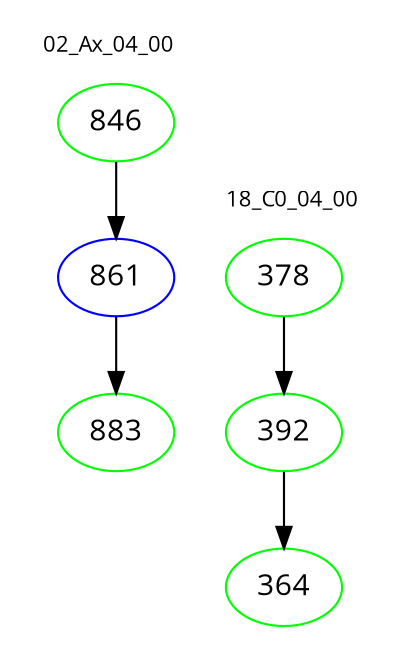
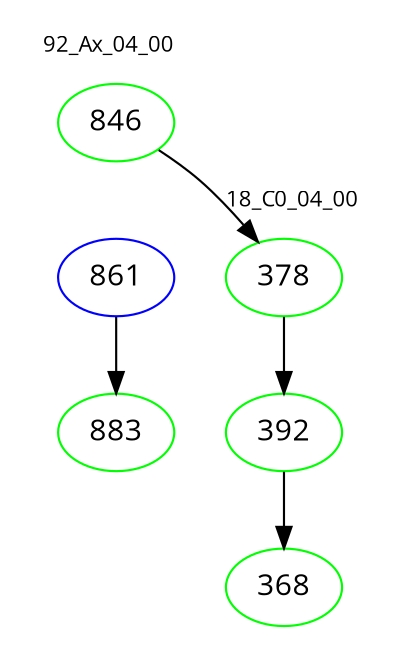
(109, 46) -> (109, 46)
(116, 190) -> (222, 202)
(284, 587) -> (284, 587)
